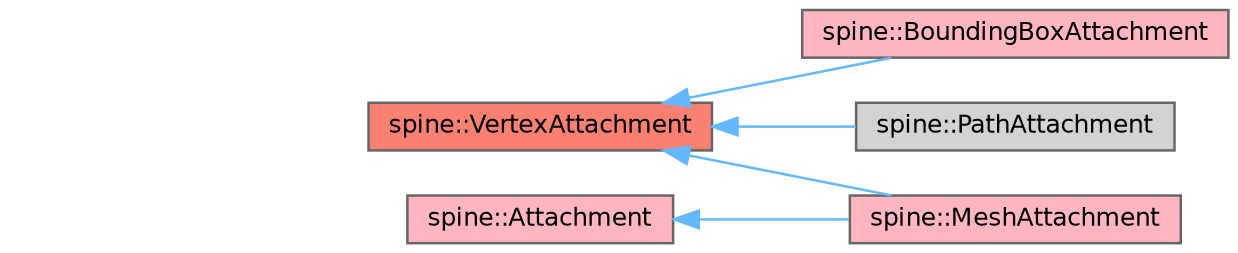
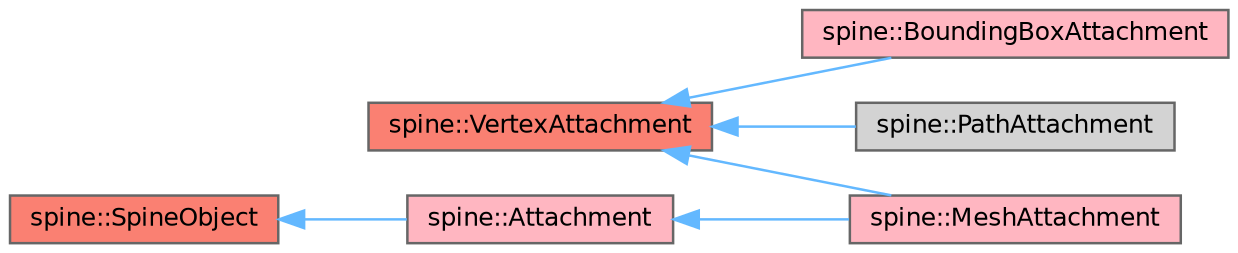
none -> (144, 219)
